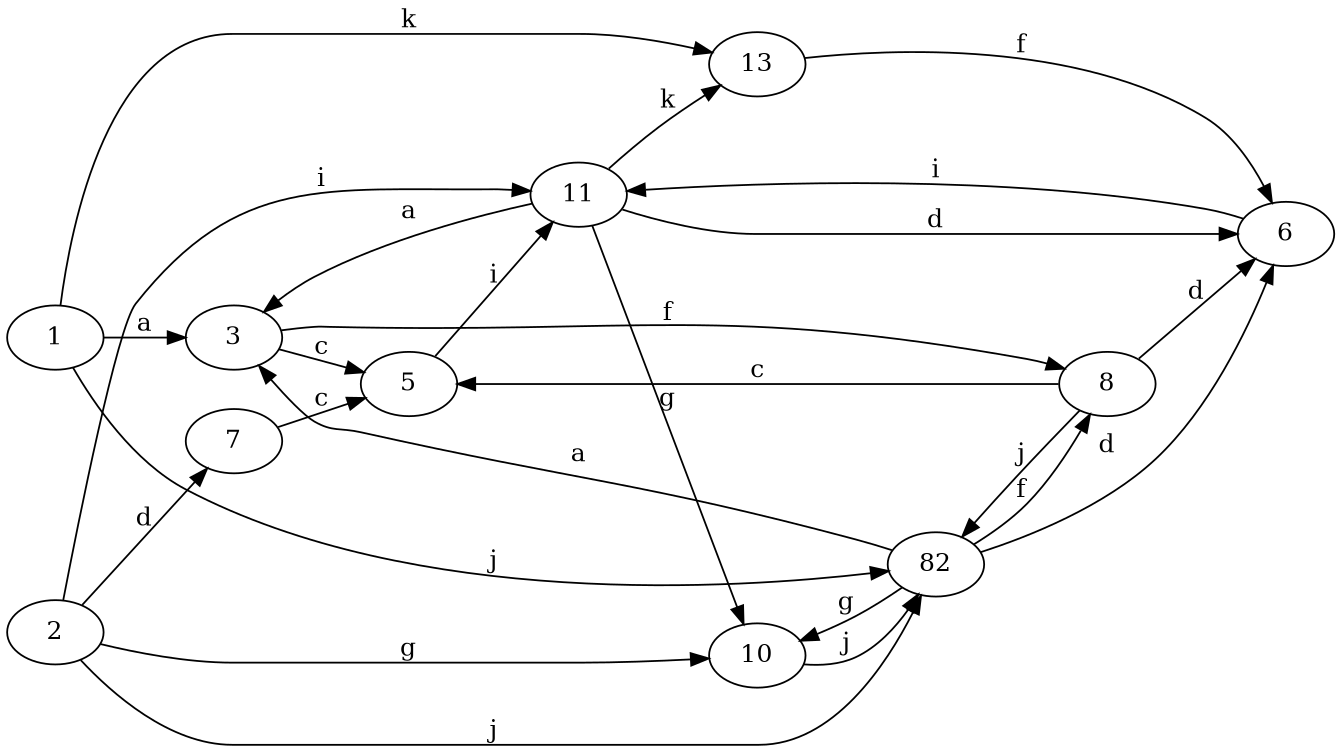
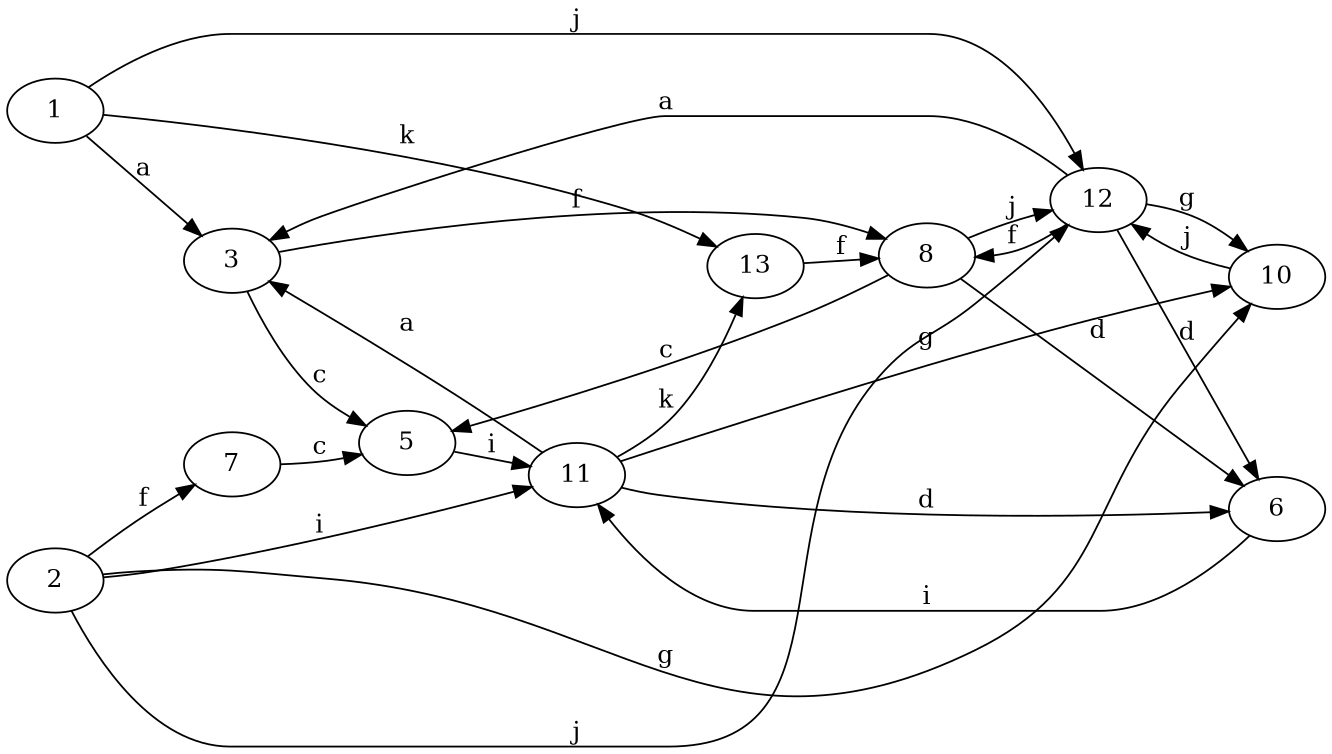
(1055, 64) -> (832, 261)
(145, 519) -> (144, 499)
(936, 564) -> (1098, 200)
